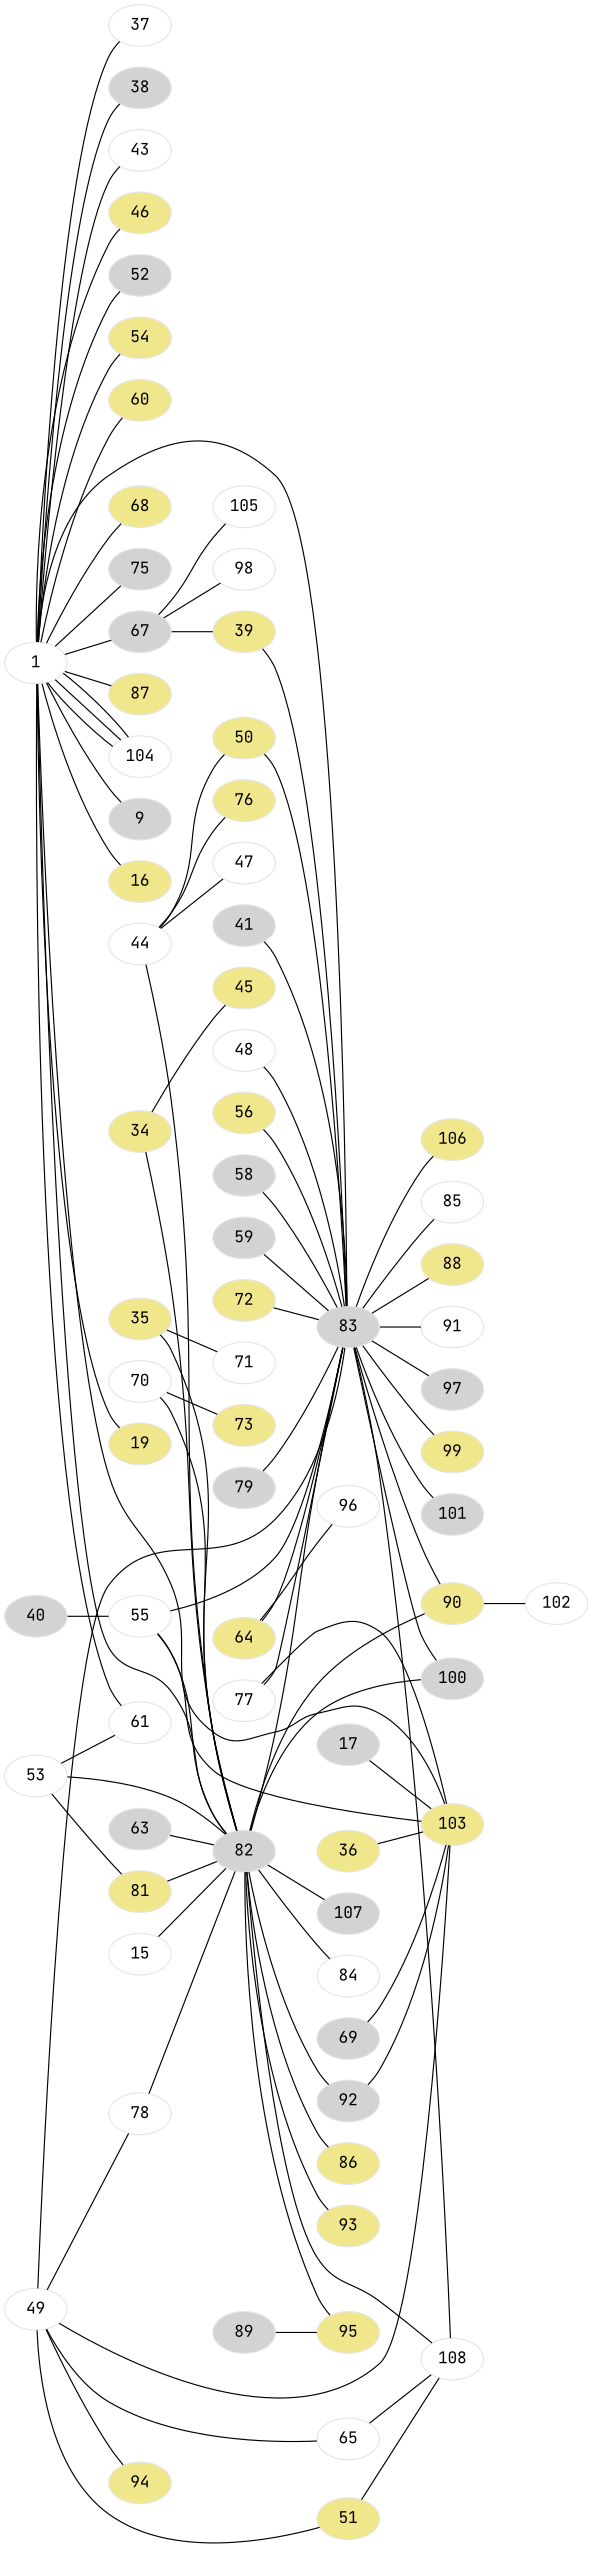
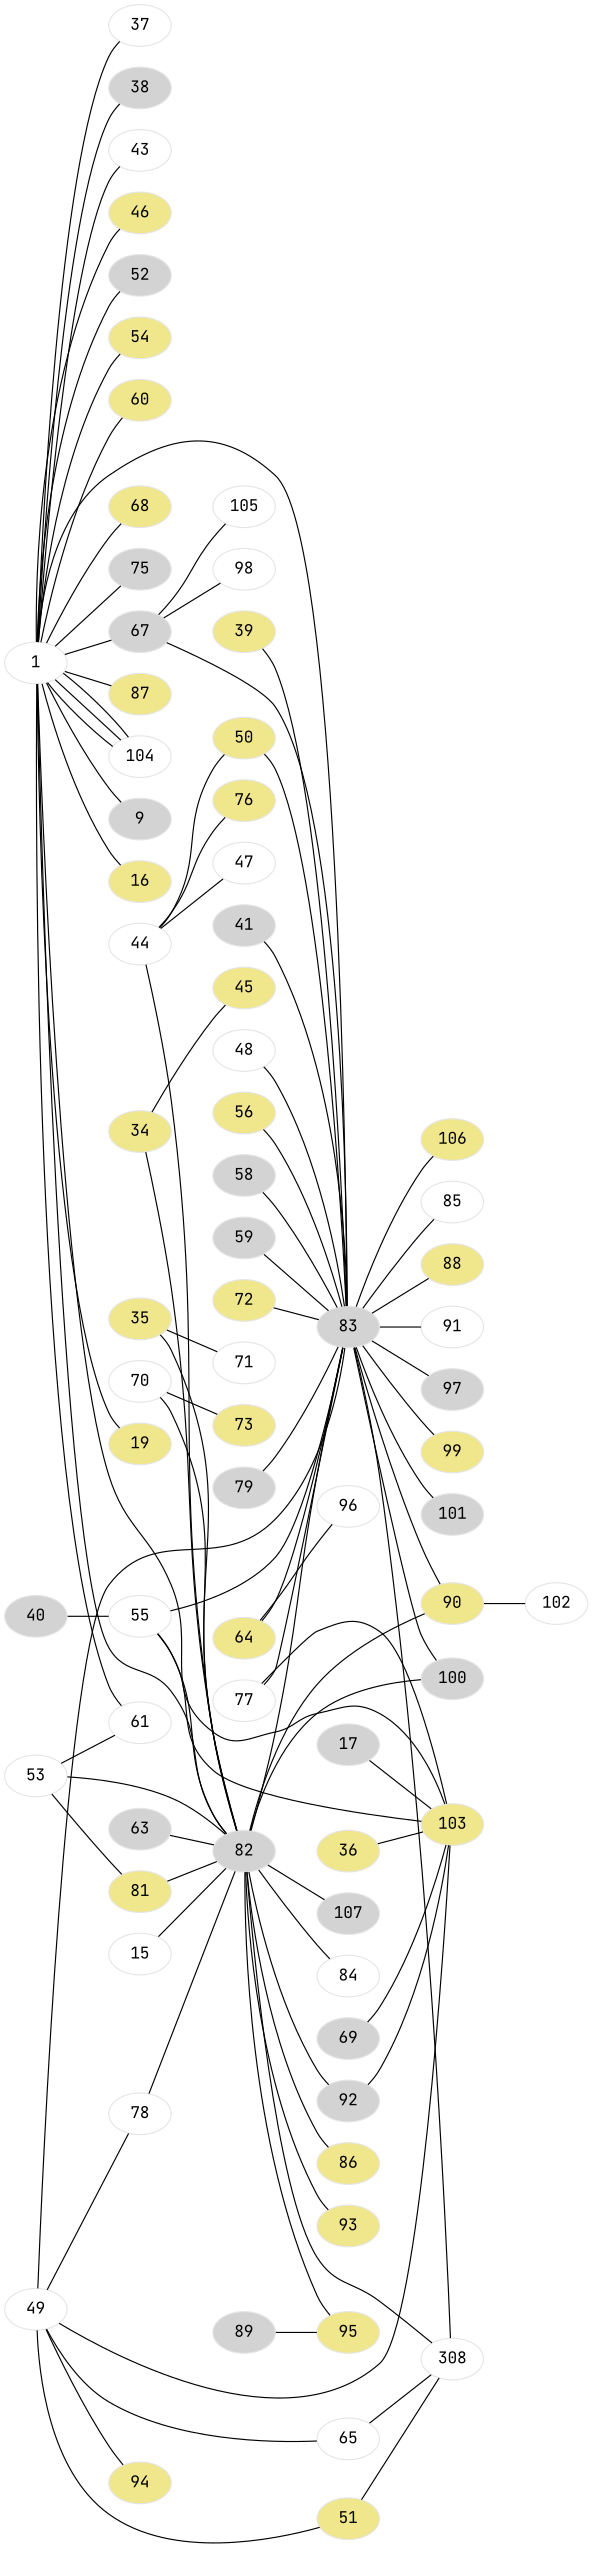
(192, 632) -> (330, 939)
(452, 2359) -> (452, 2359)
